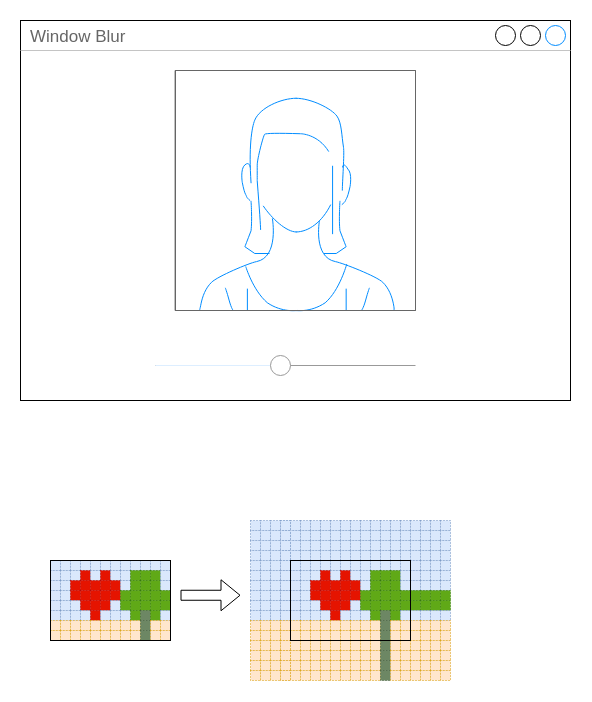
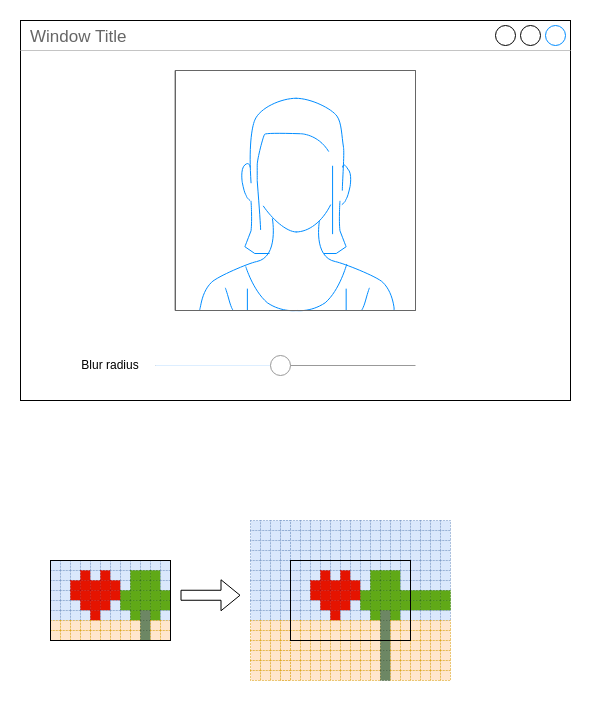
(76, 38) -> (79, 38)
none -> (111, 366)
